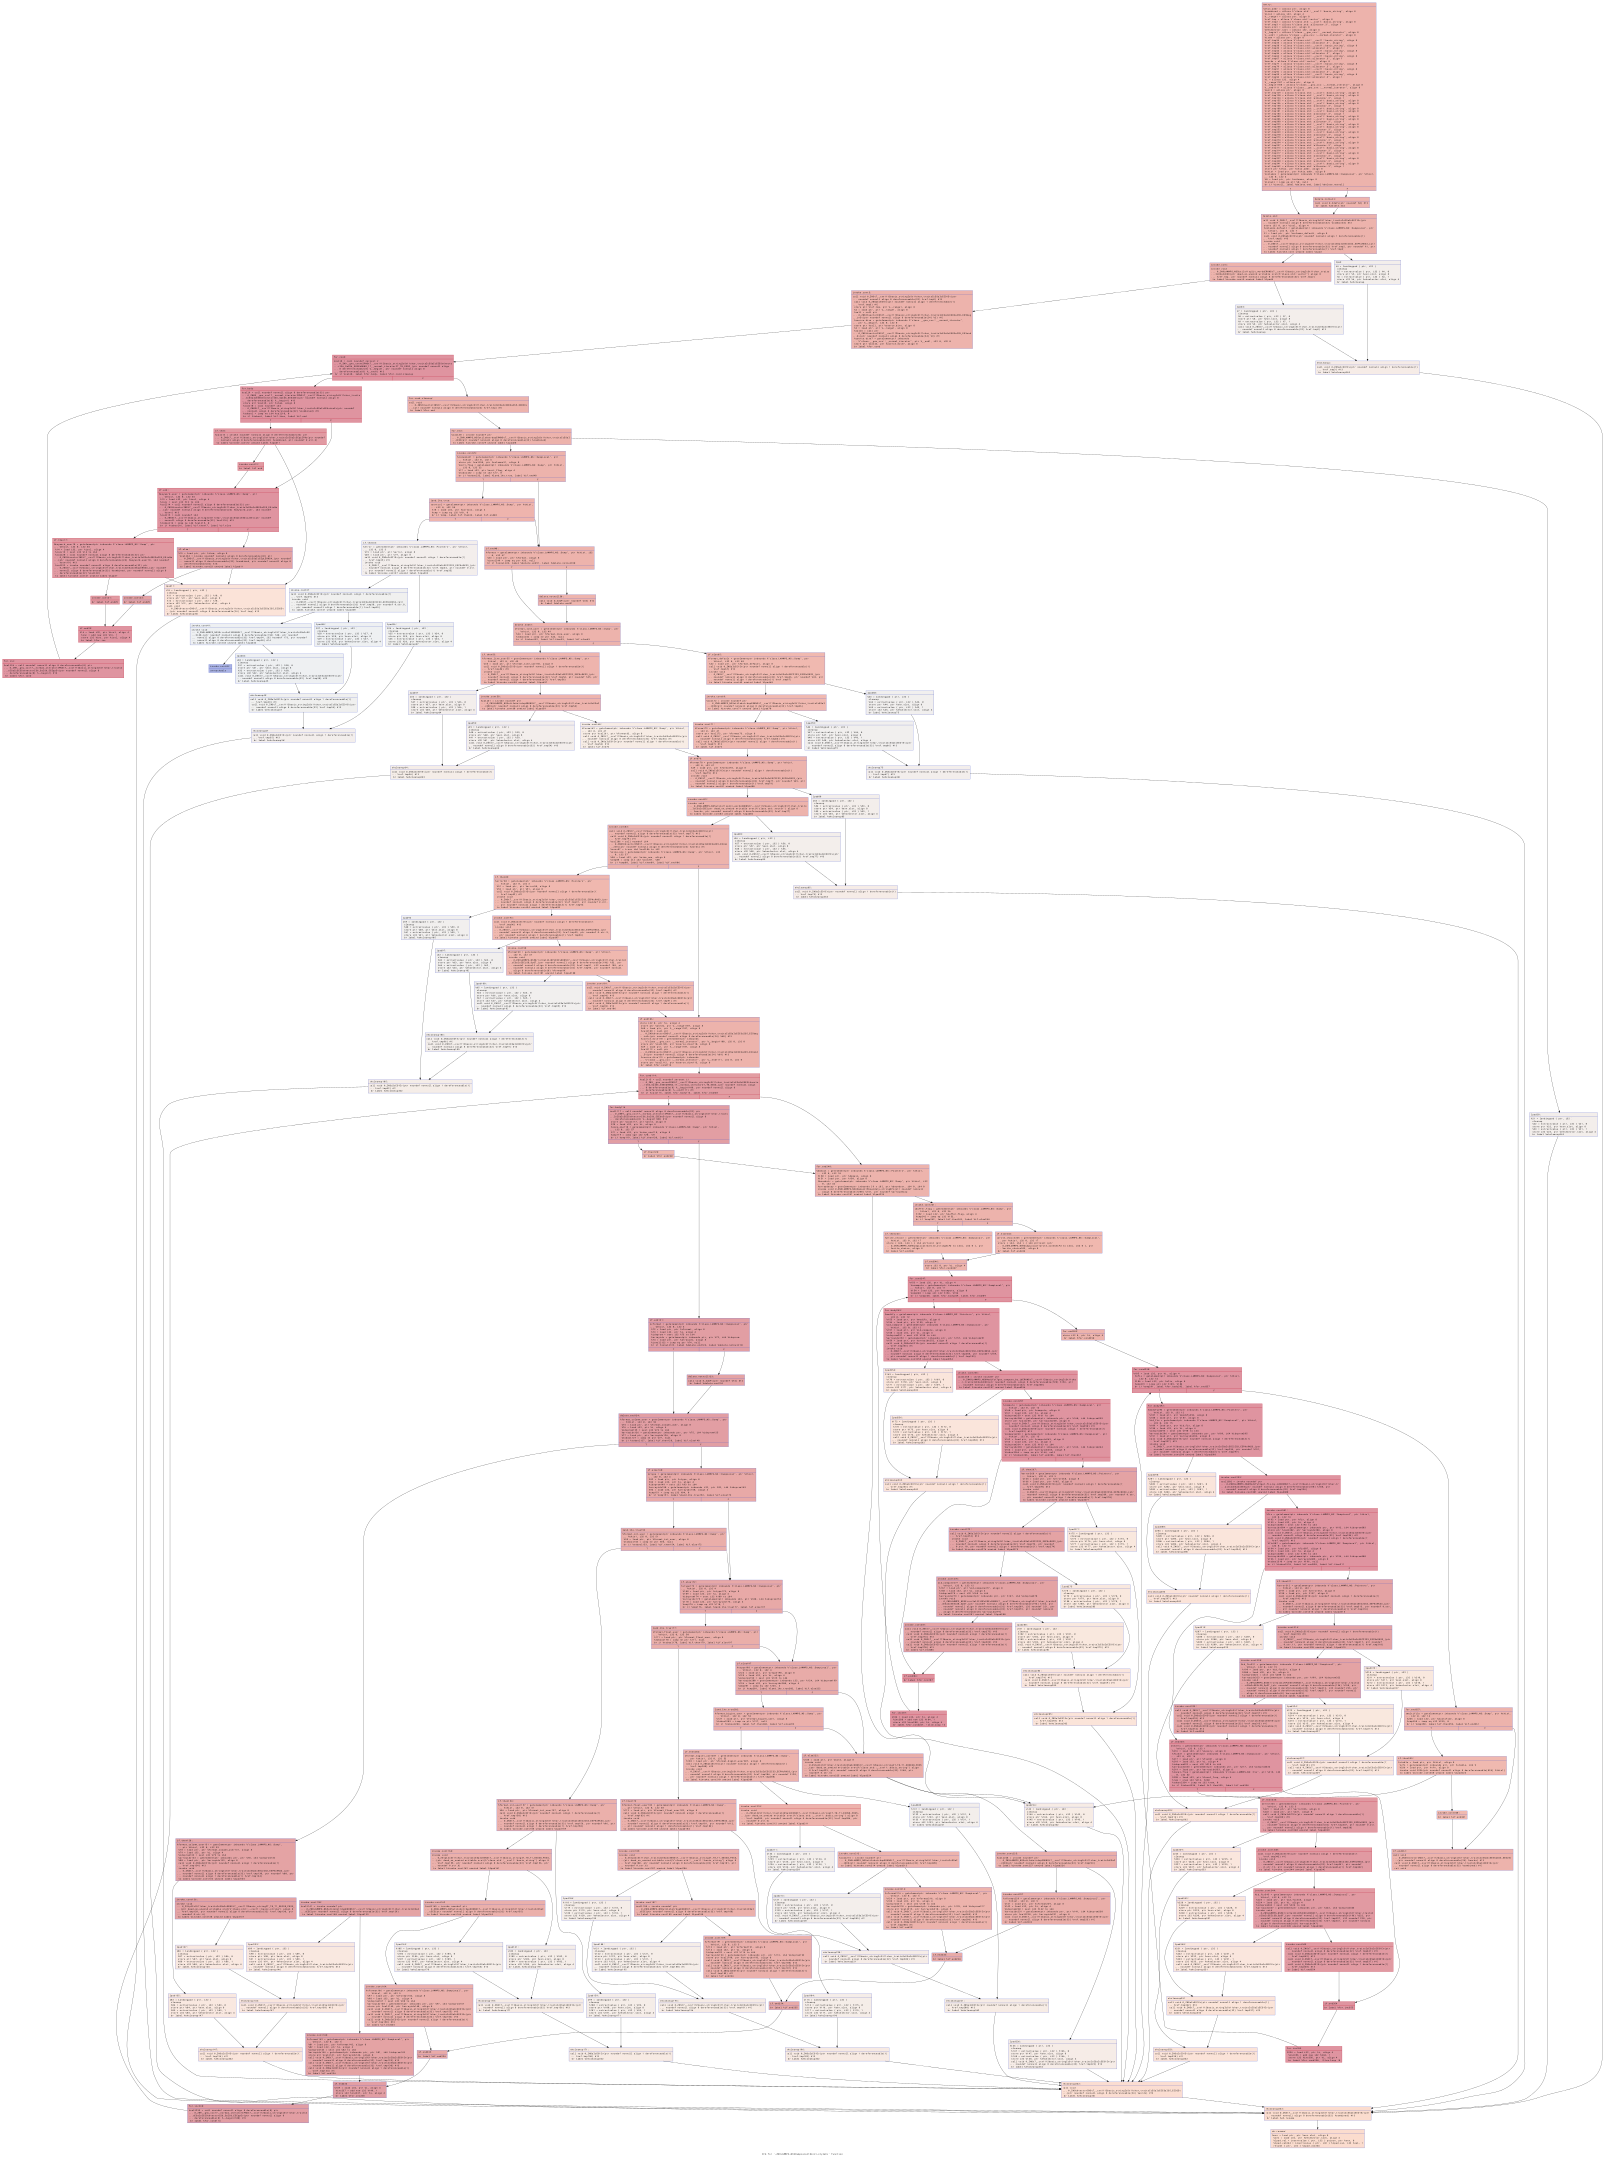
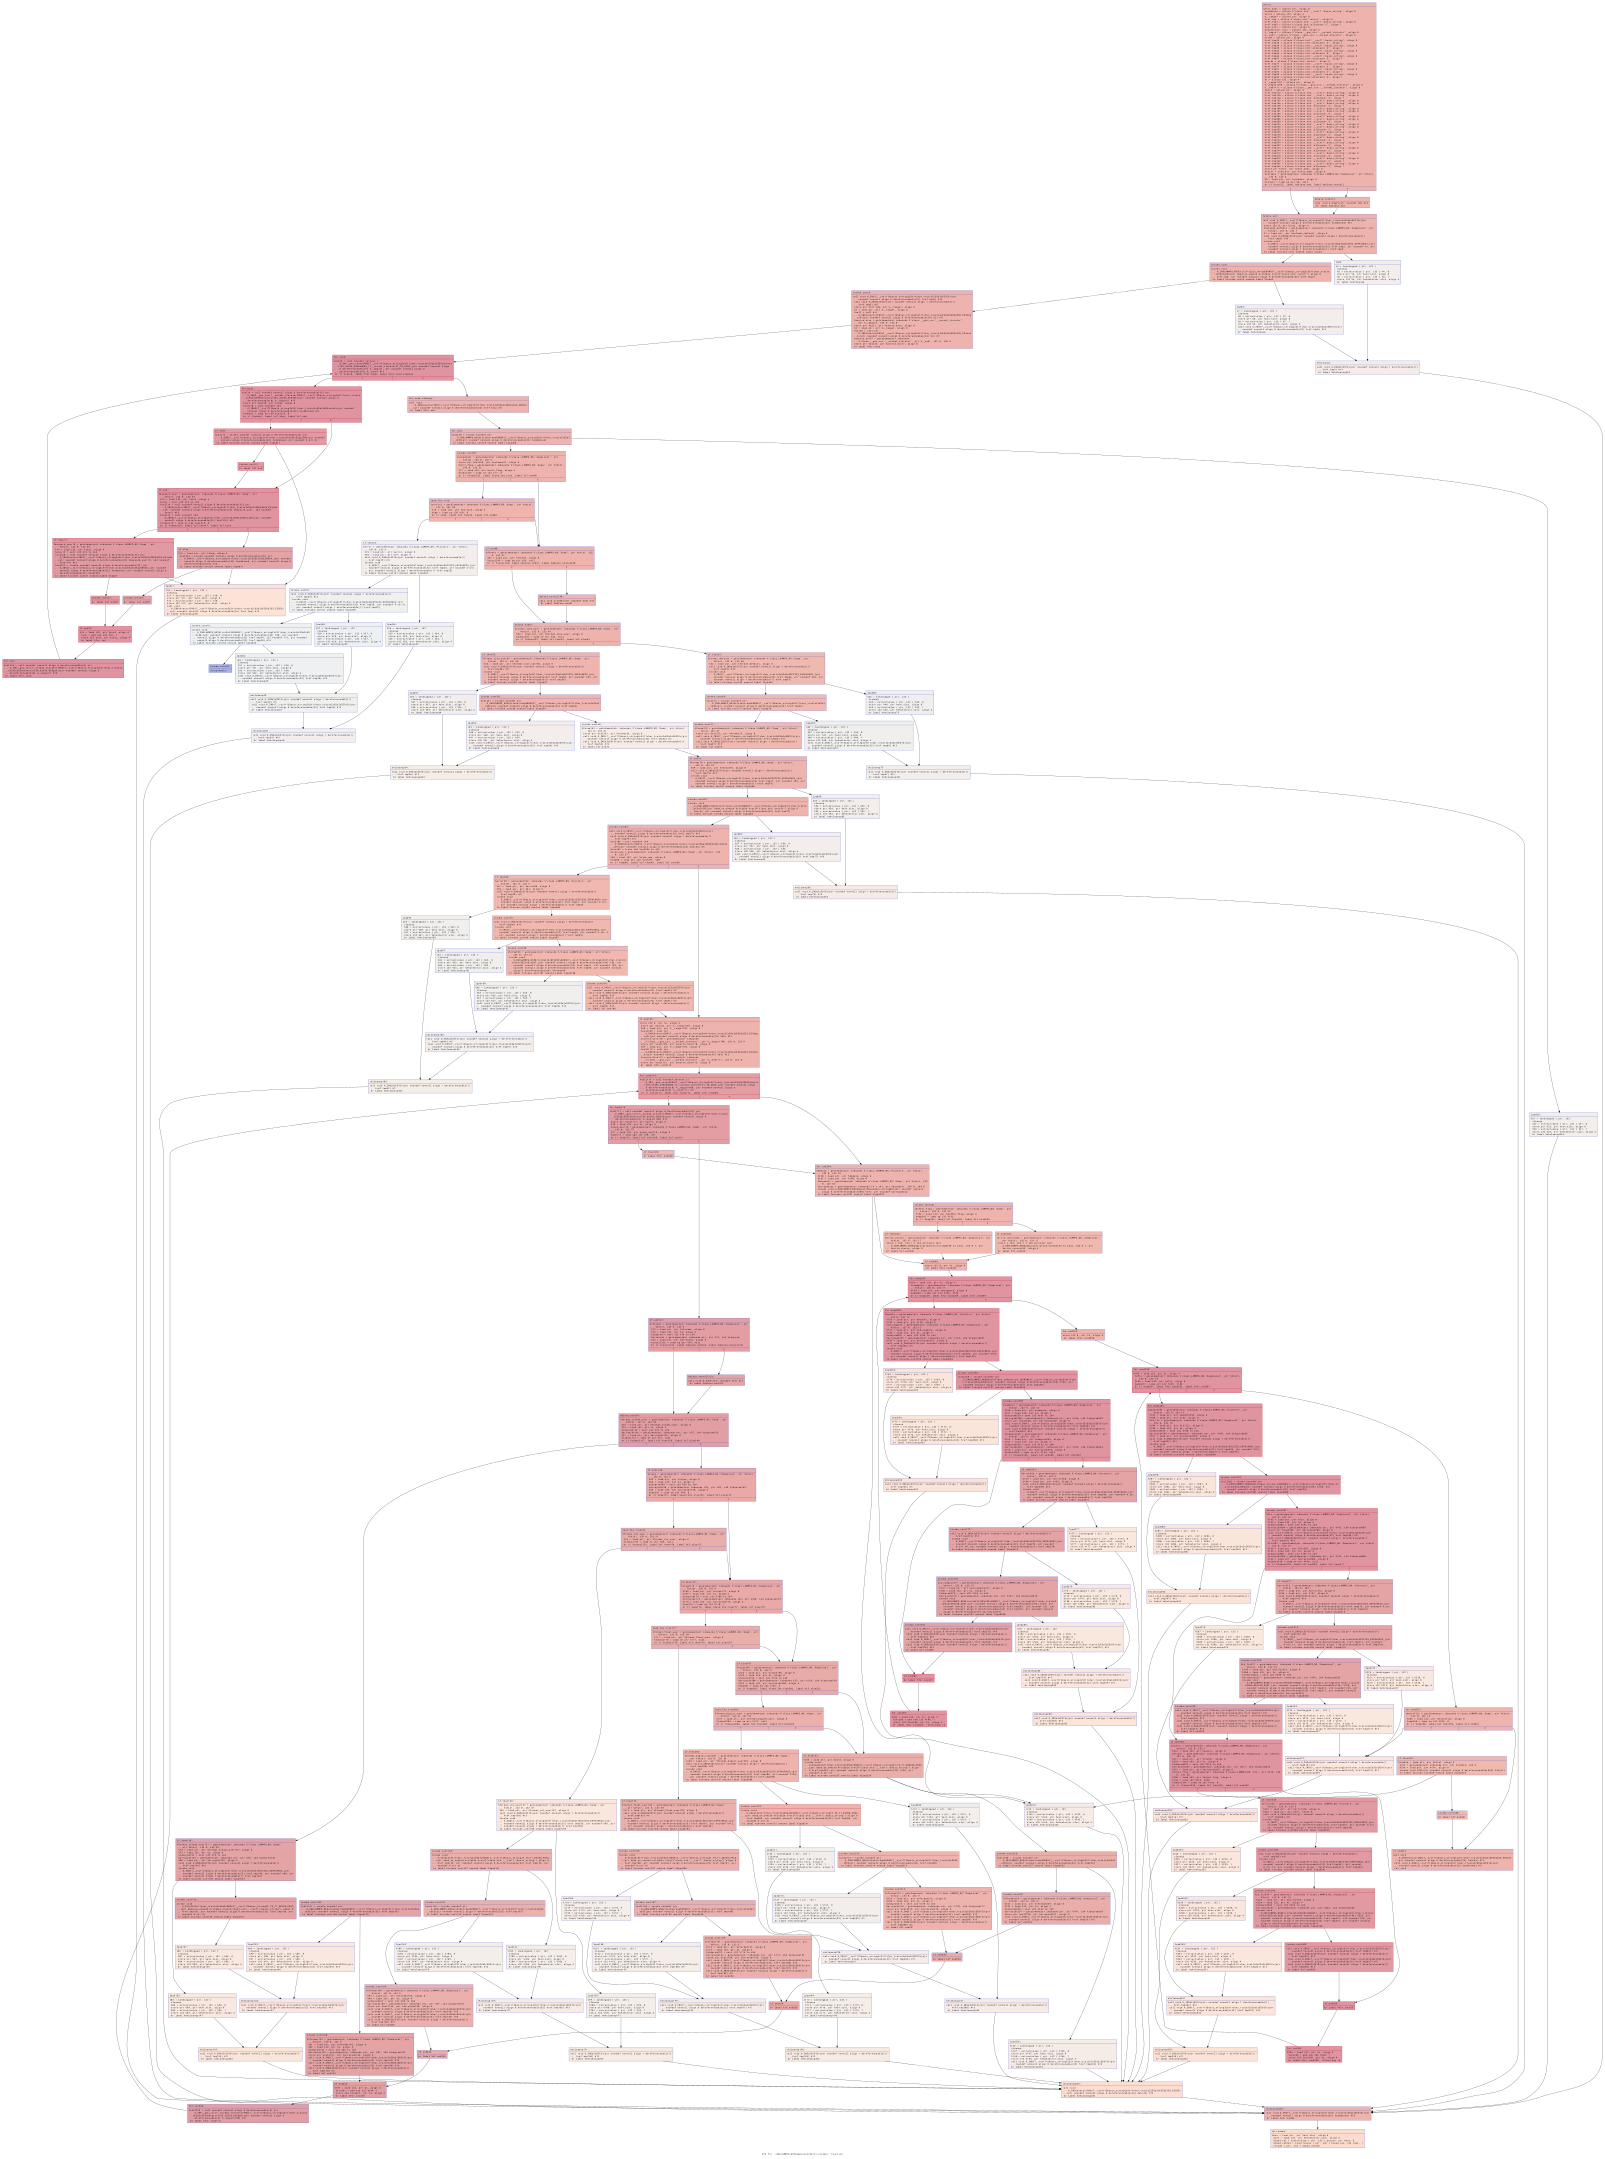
(923, 1199) -> (881, 1245)
(1434, 1744) -> (1388, 1744)
(557, 1815) -> (557, 1815)
none -> (236, 1888)
(1318, 2114) -> (1318, 2114)
